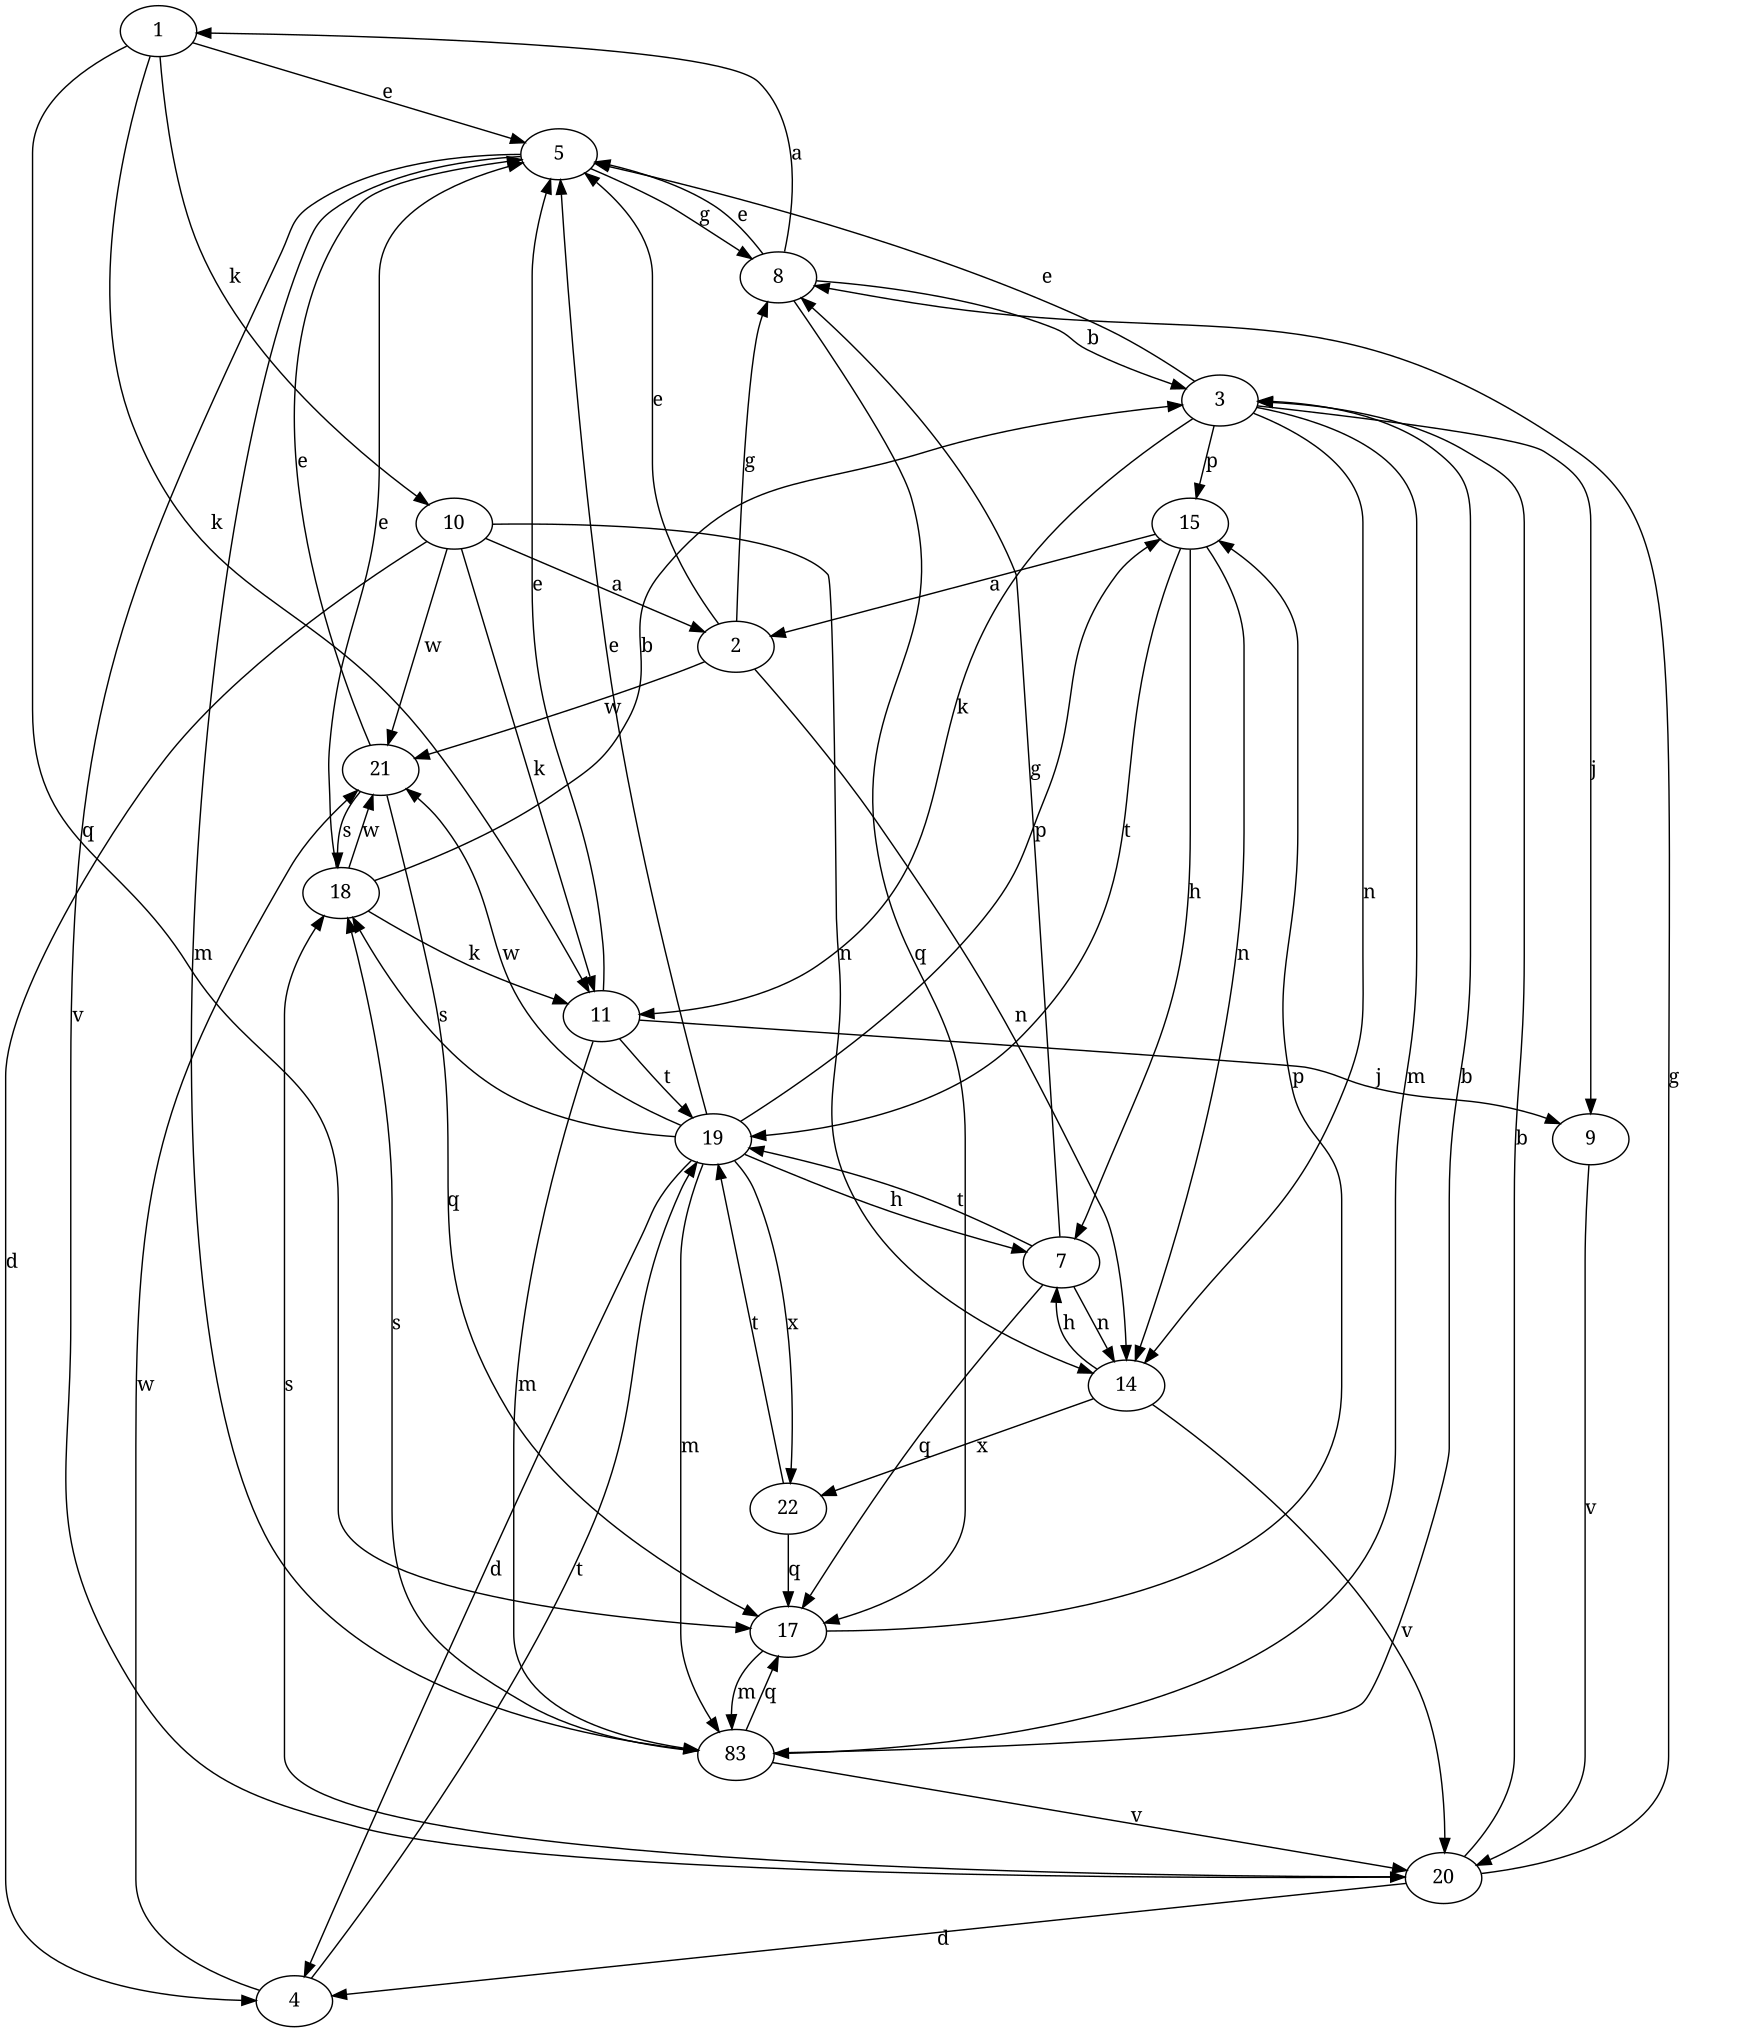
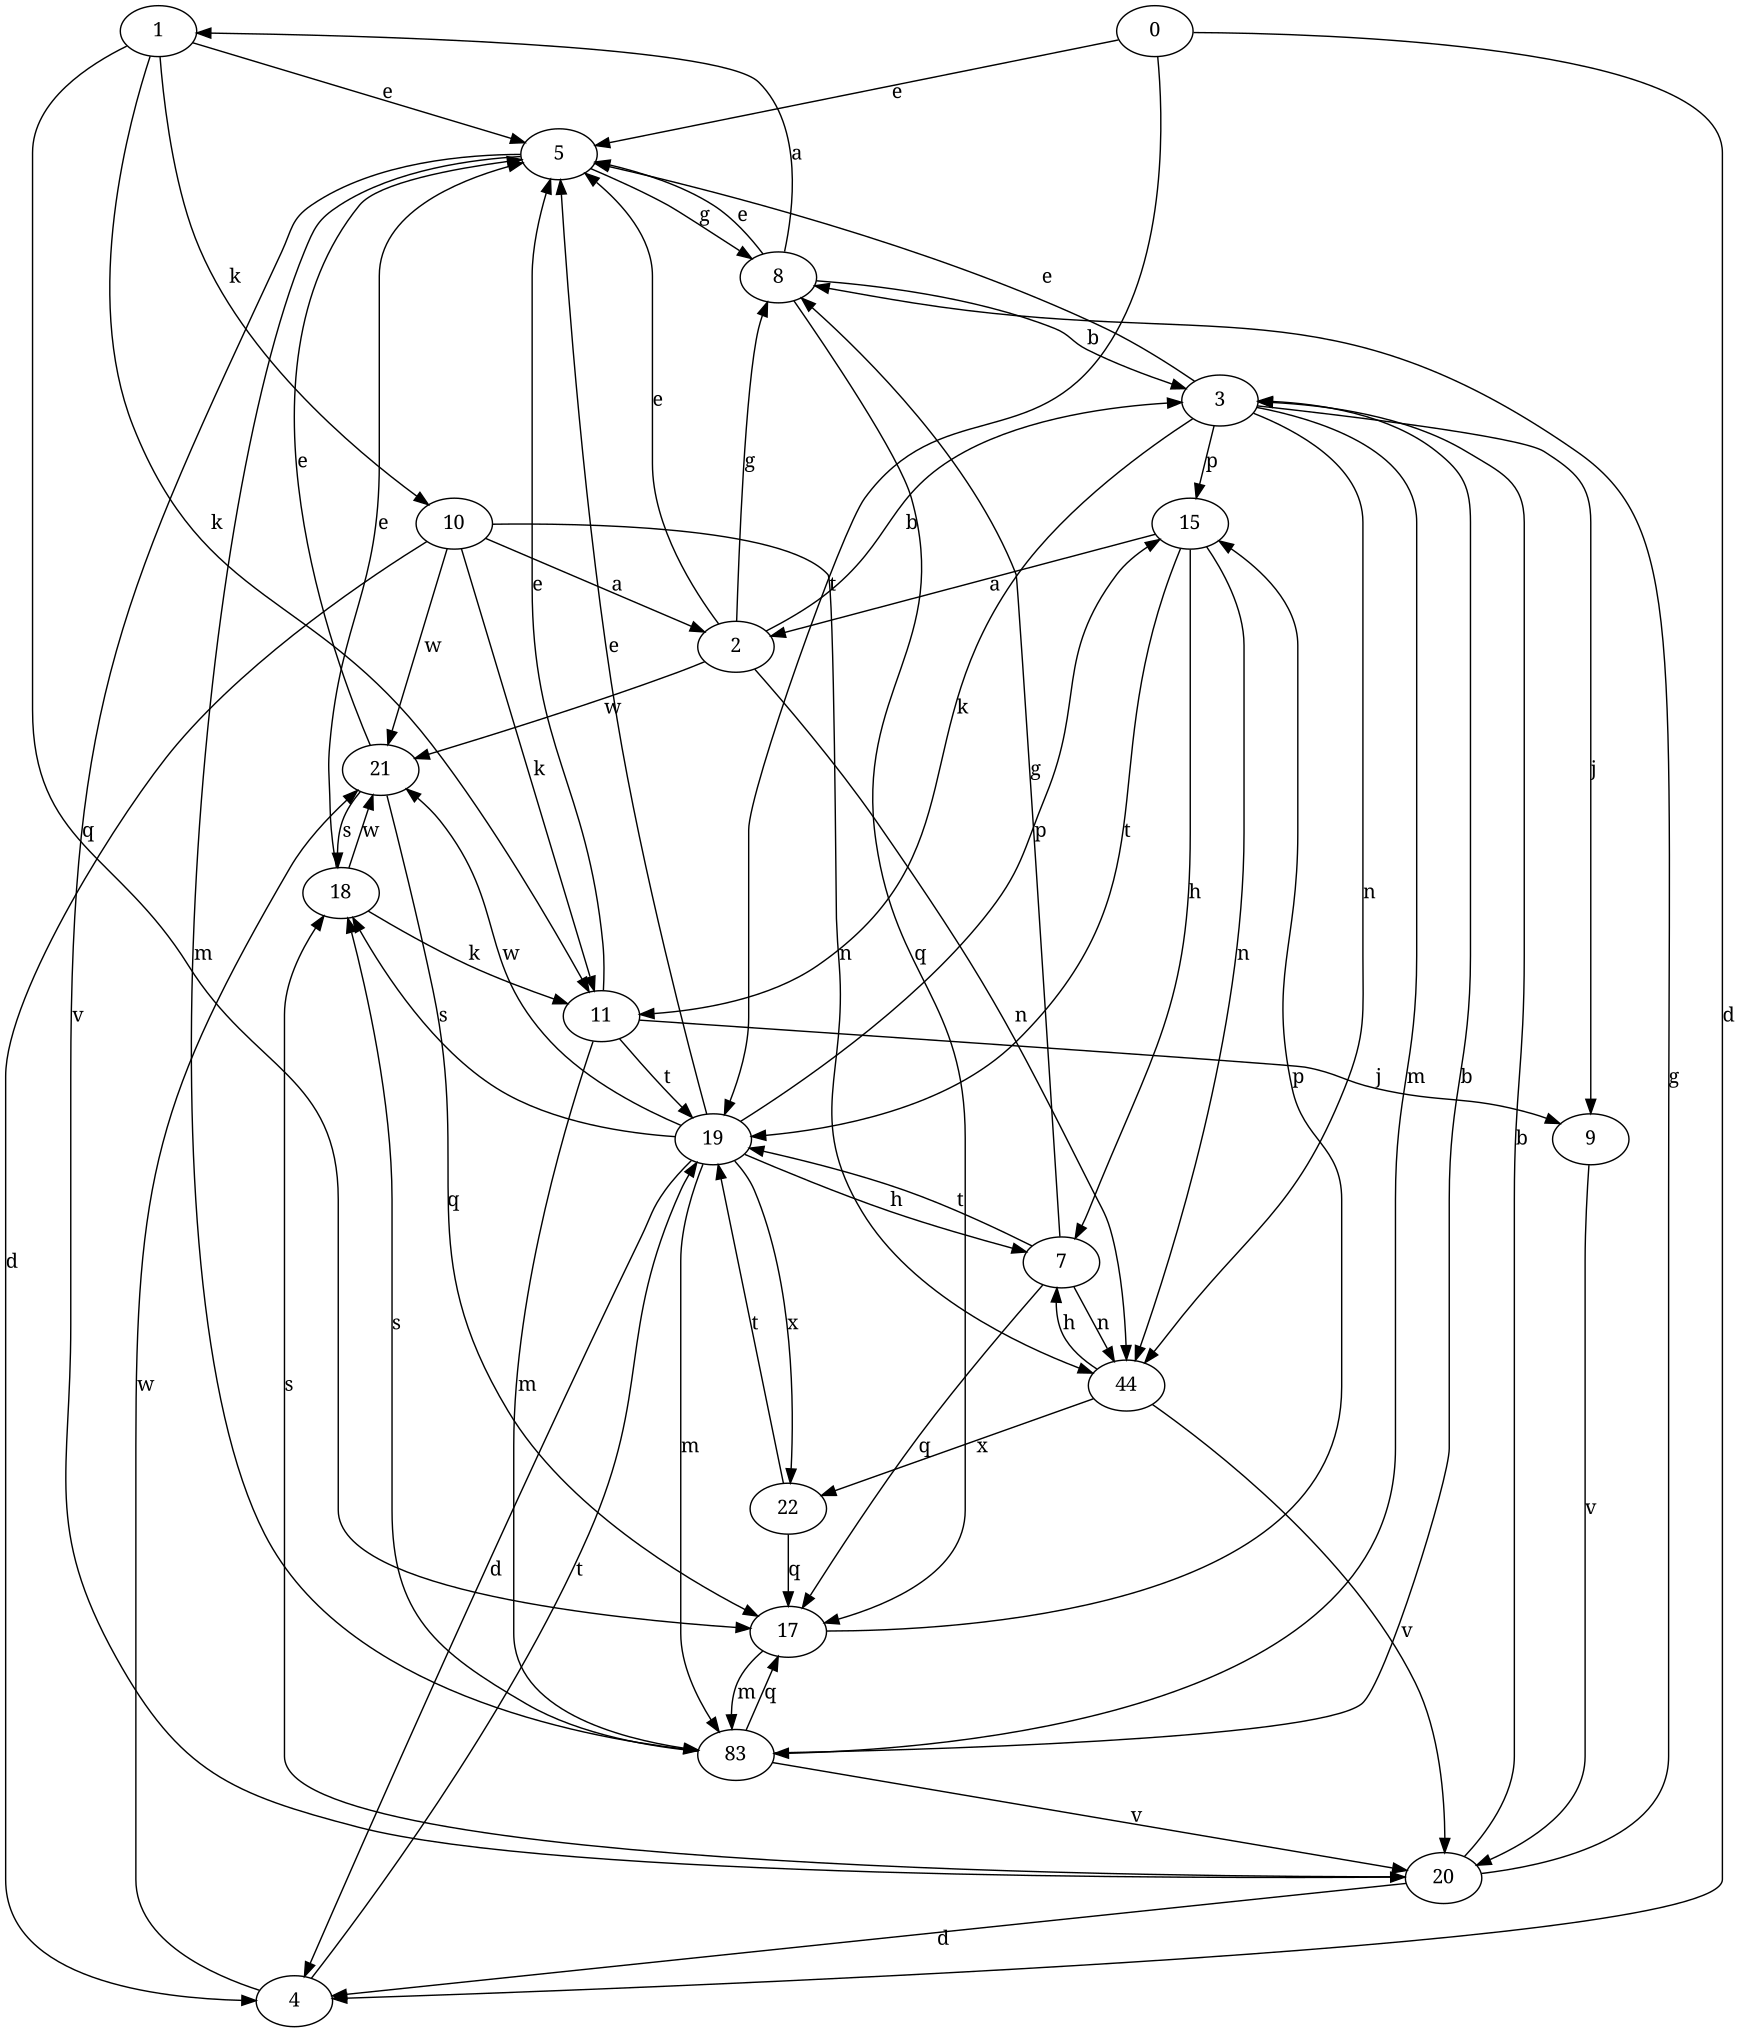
none -> (1155, 31)
(690, 541) -> (939, 468)
(1127, 1386) -> (1127, 1386)
